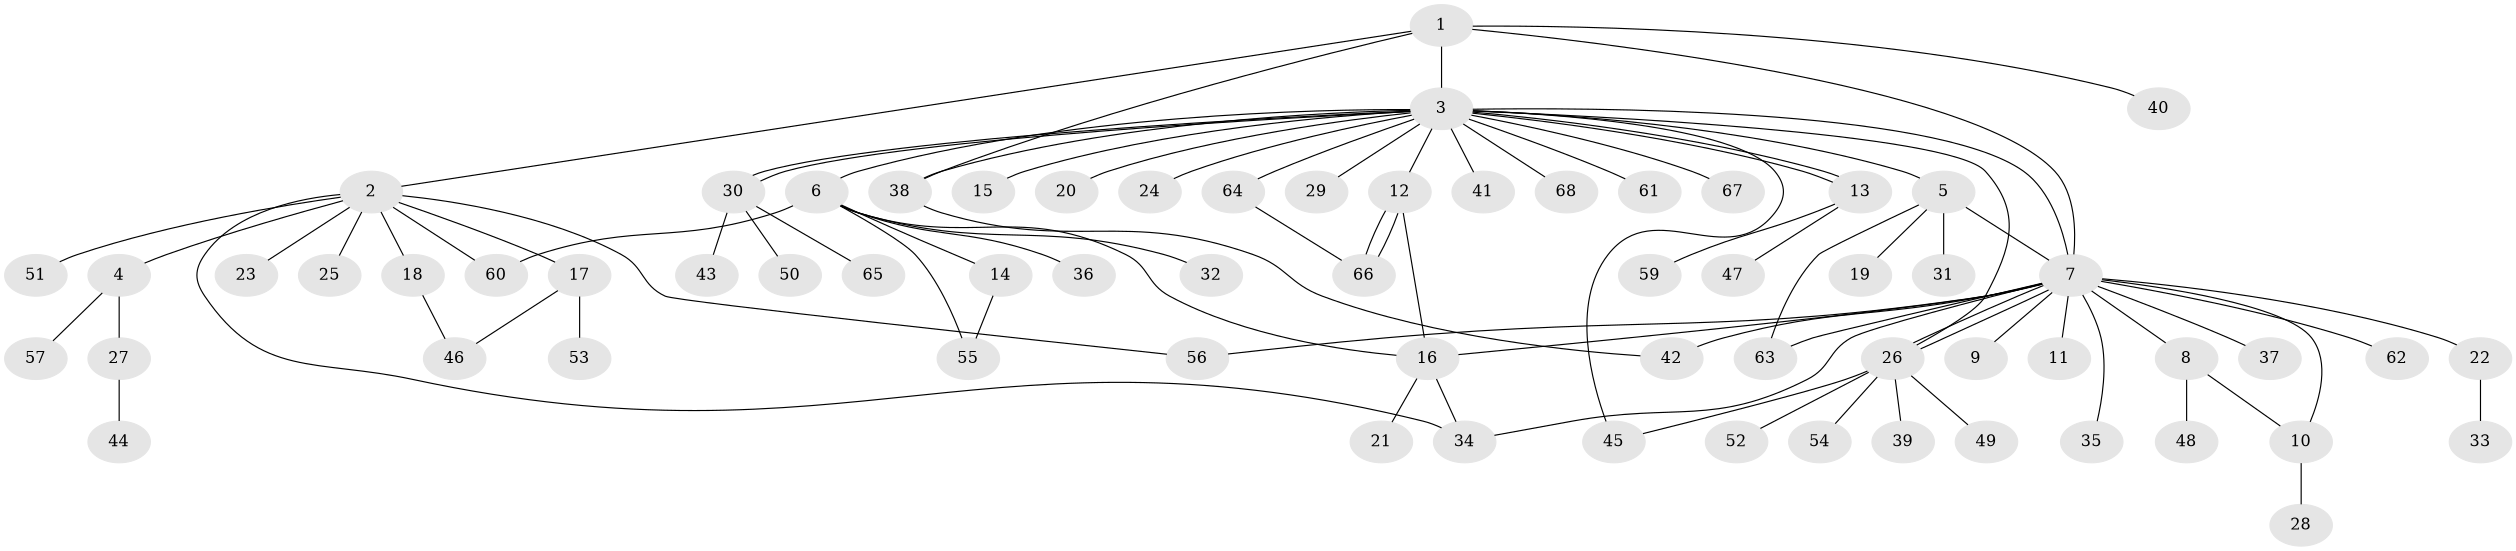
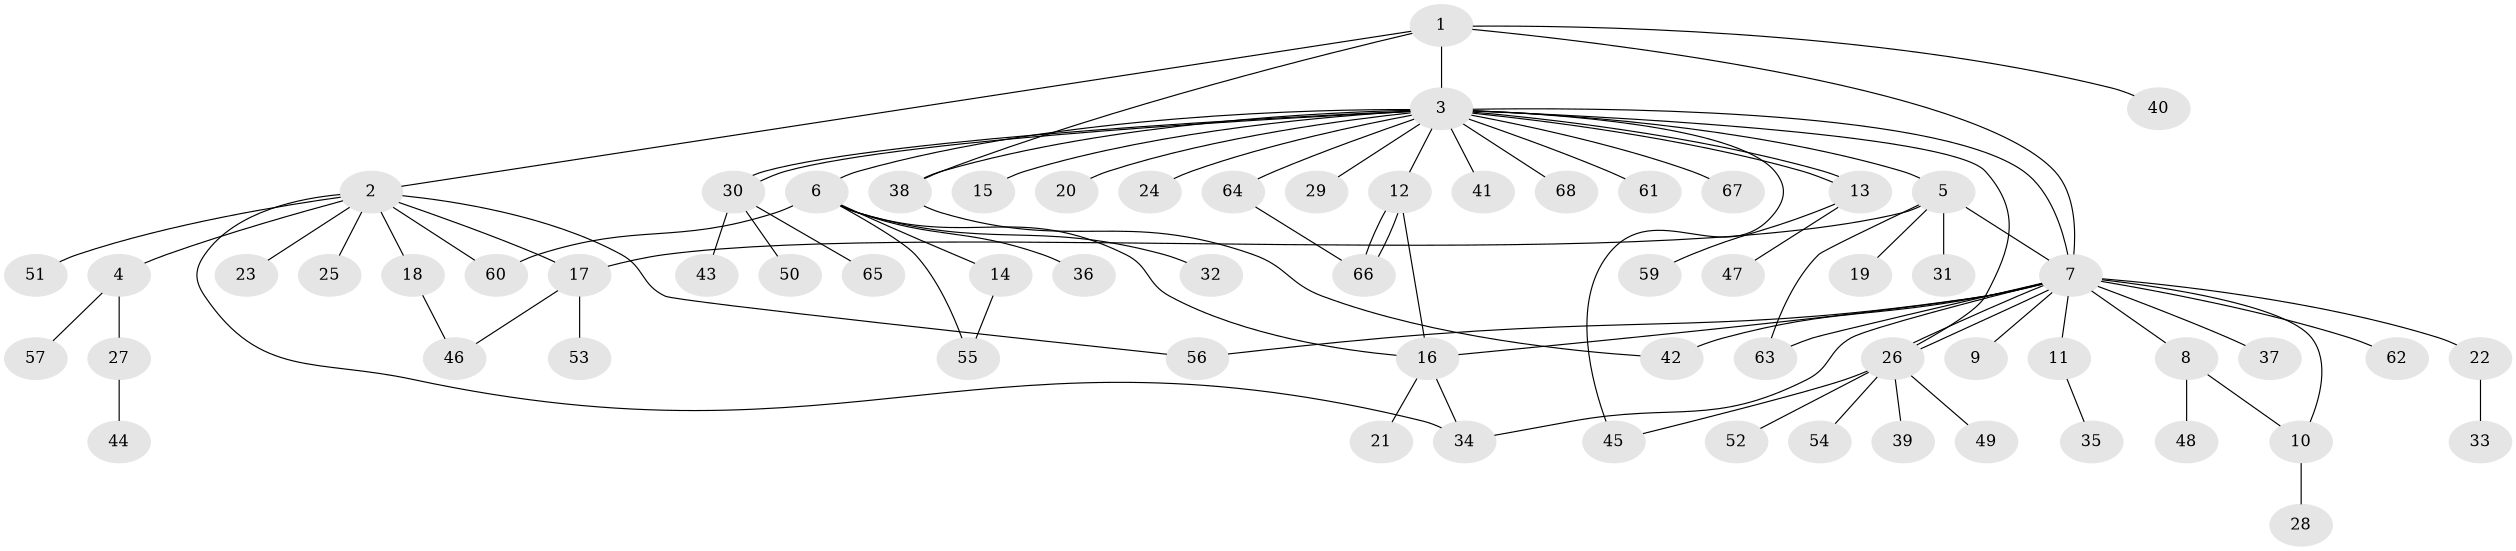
none -> (1265, 244)
(2104, 356) -> (2076, 400)
